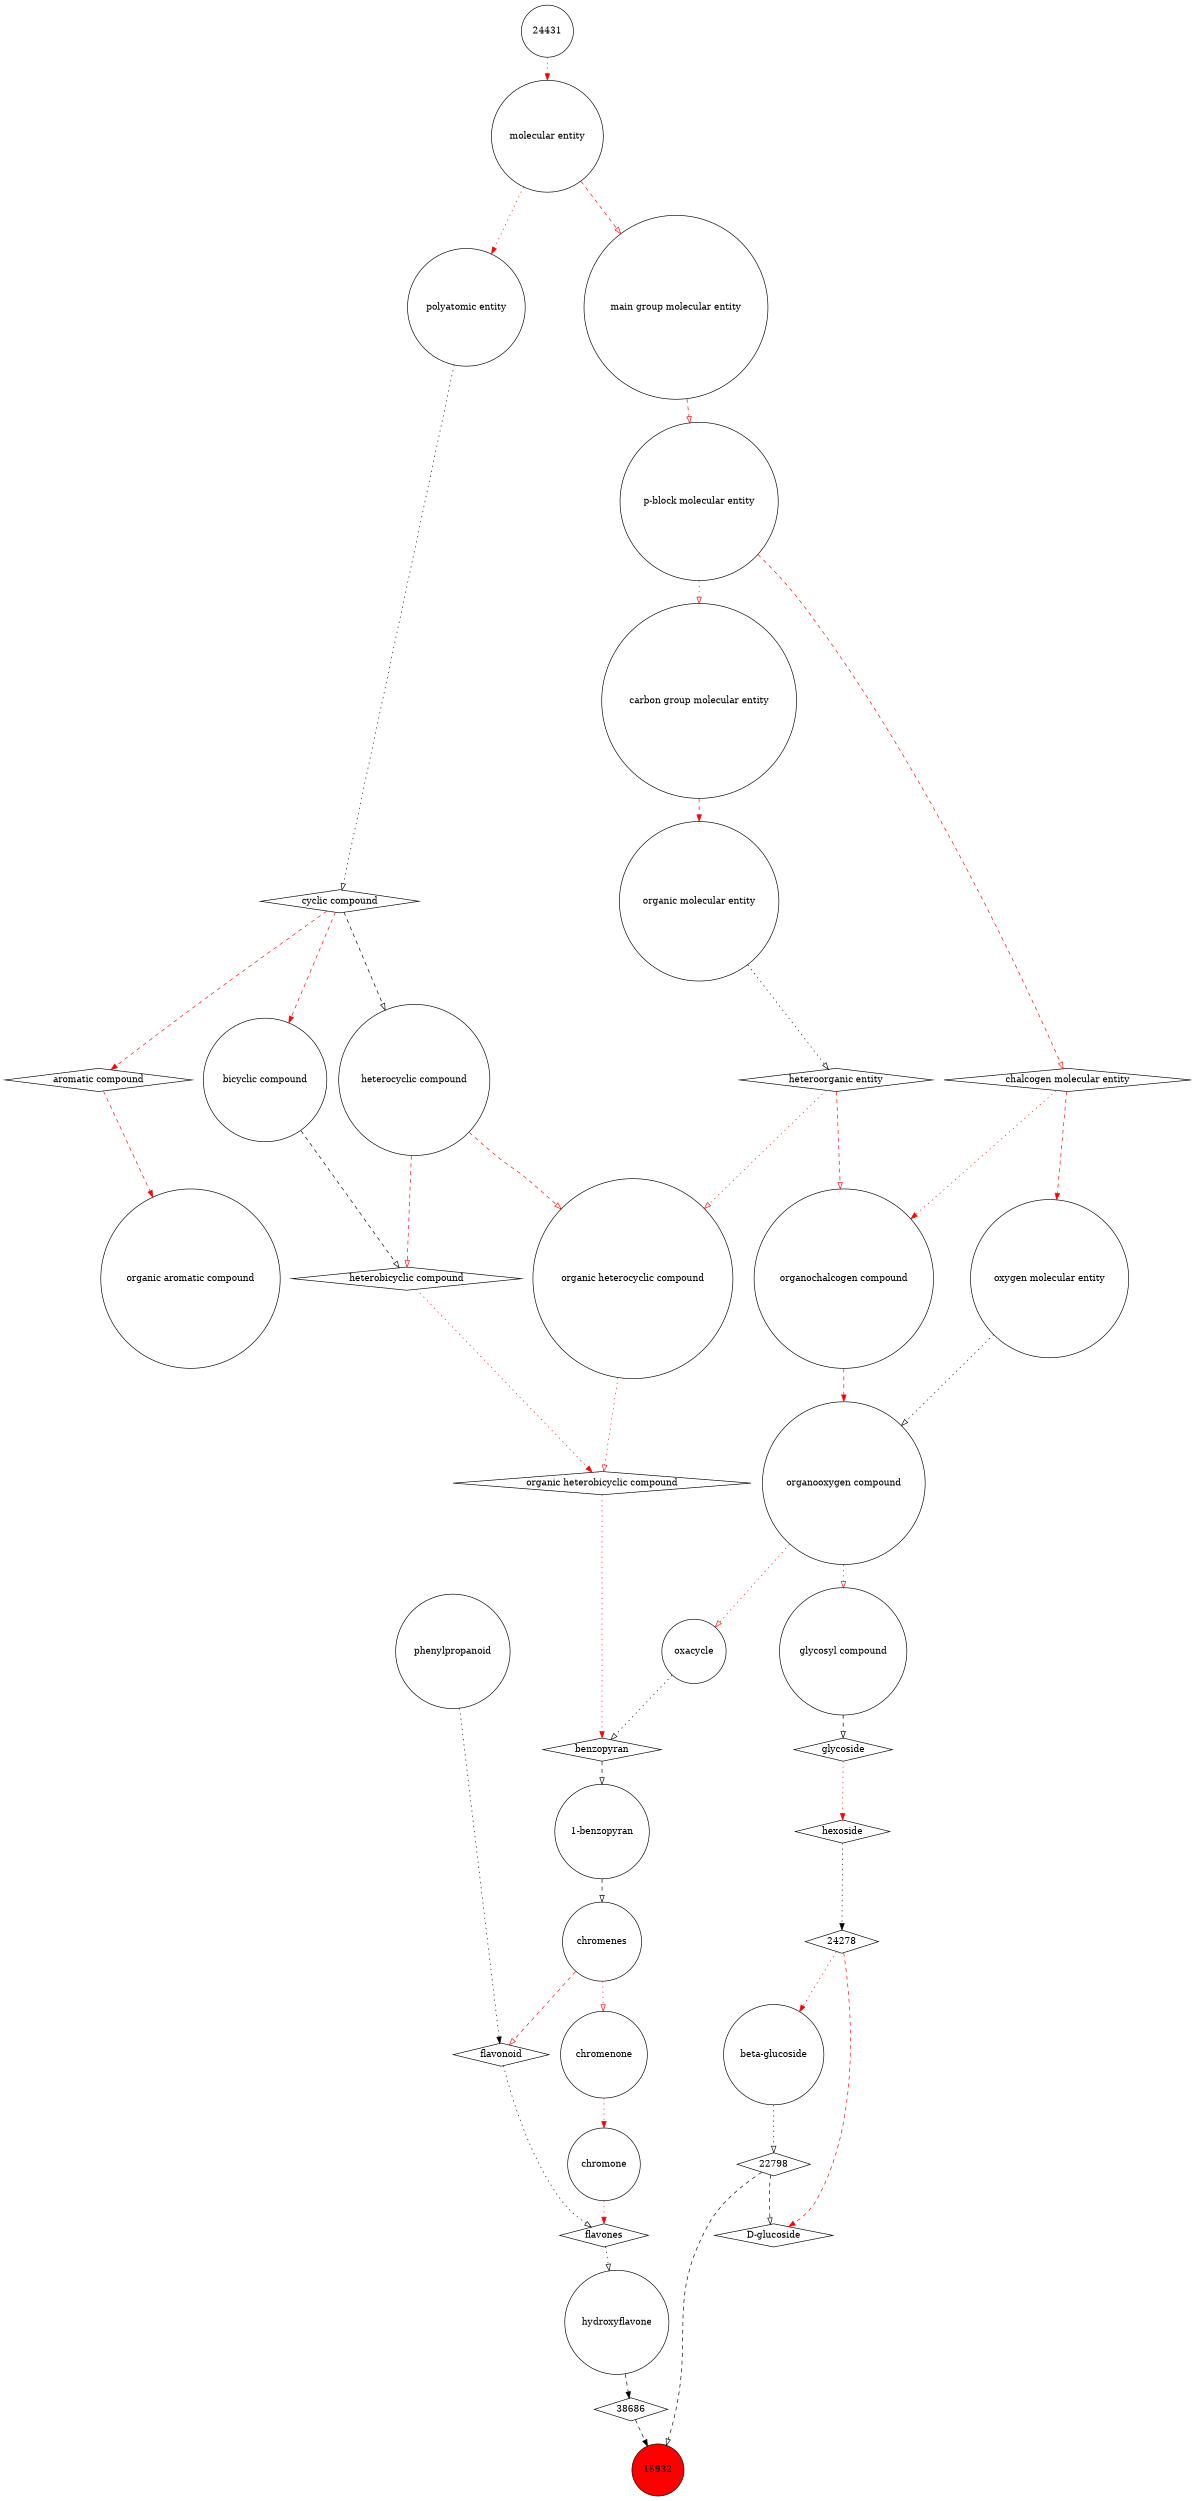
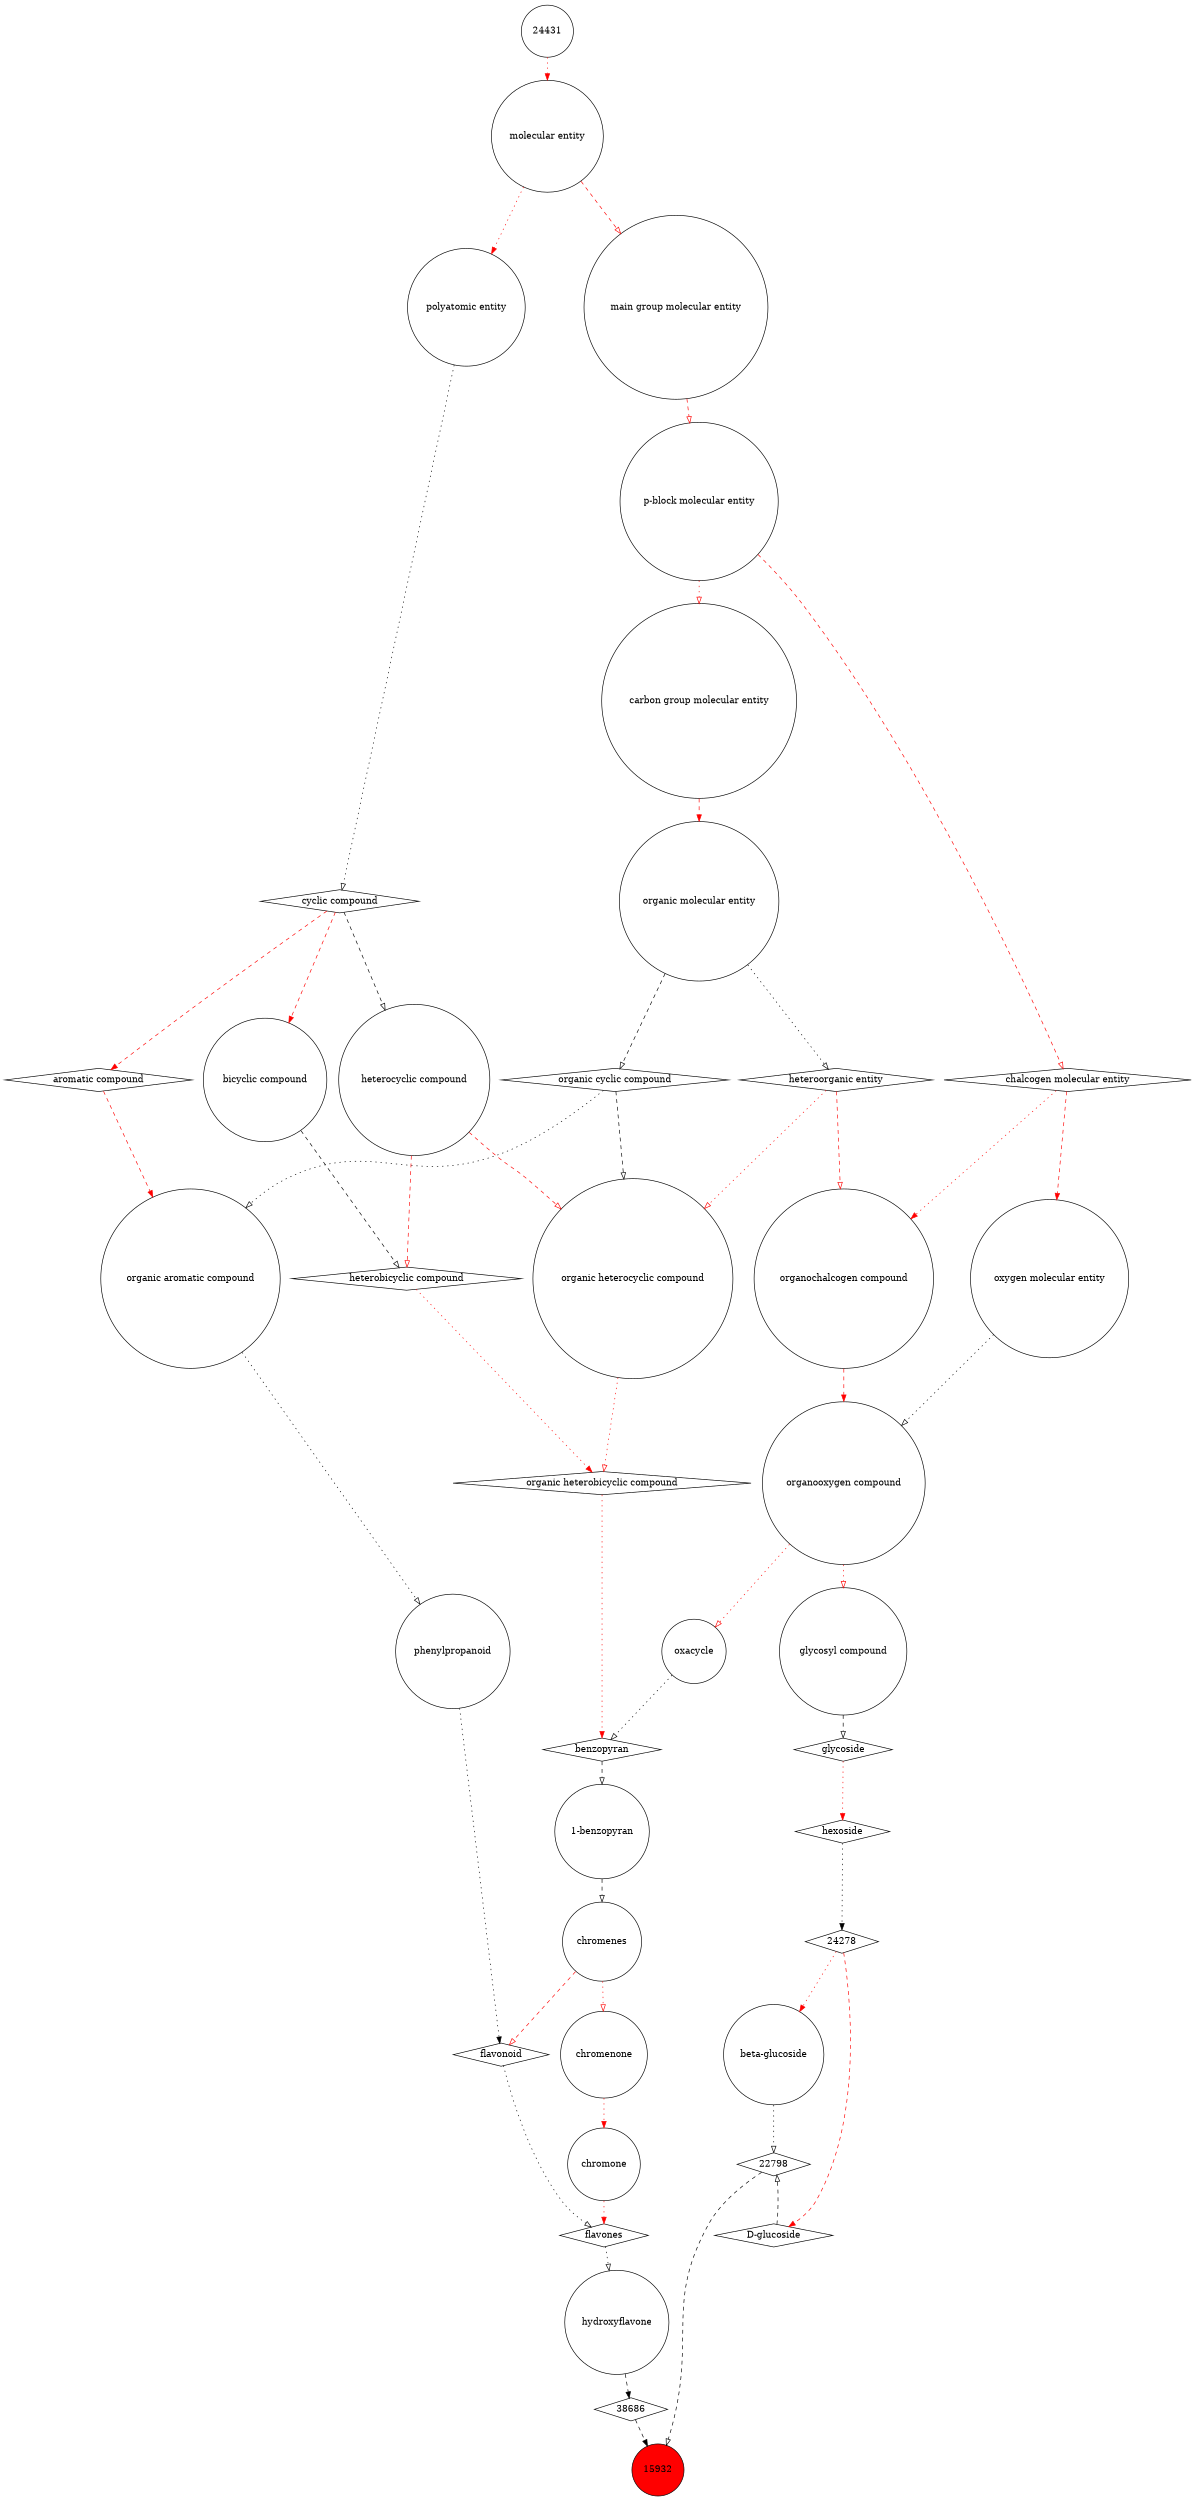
none -> (615, 1080)
none -> (329, 1476)
(769, 2196) -> (778, 2203)
